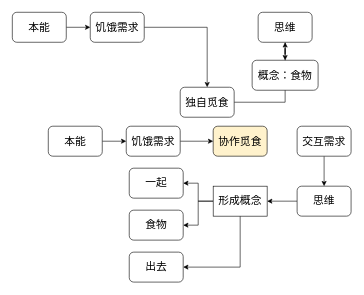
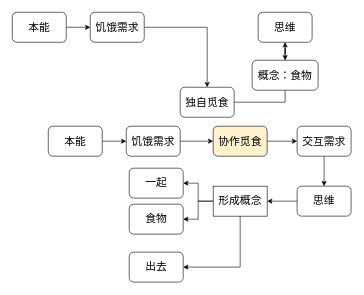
none -> (291, 141)
(156, 225) -> (156, 219)
